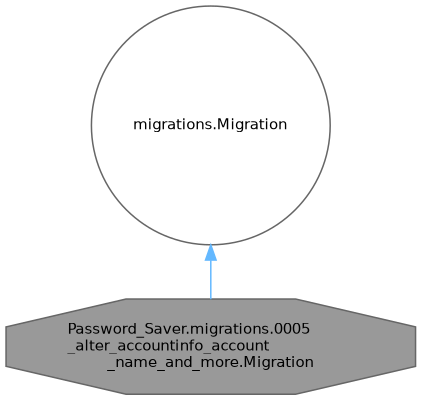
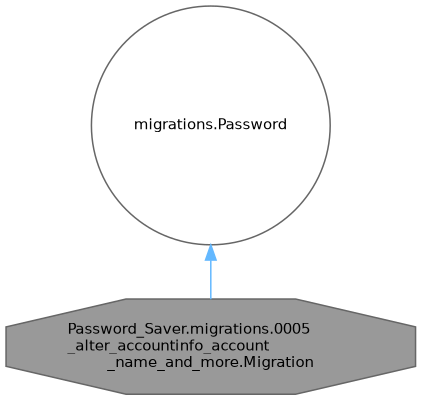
(211, 125) -> (211, 125)
